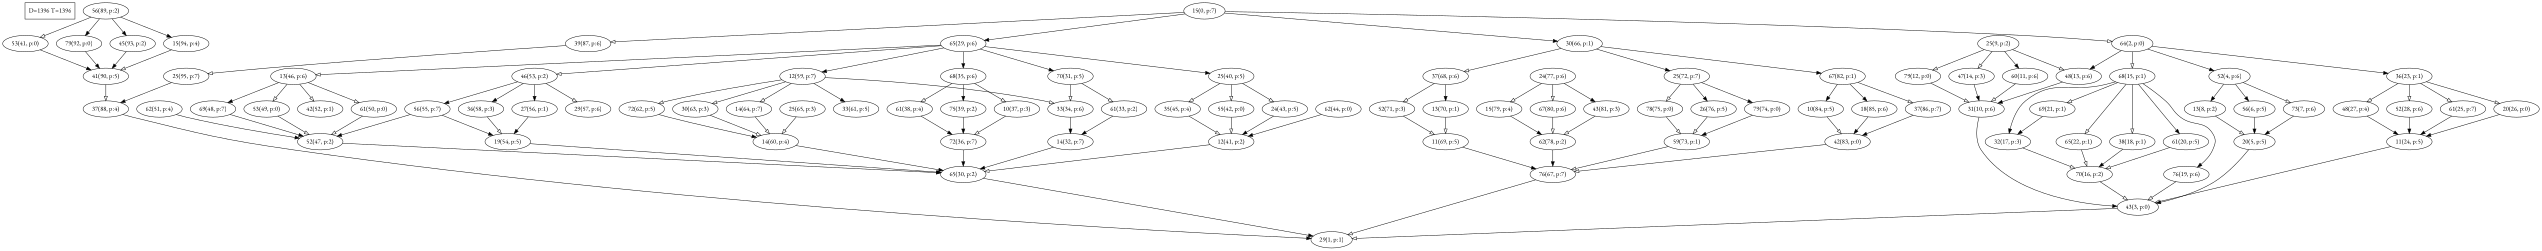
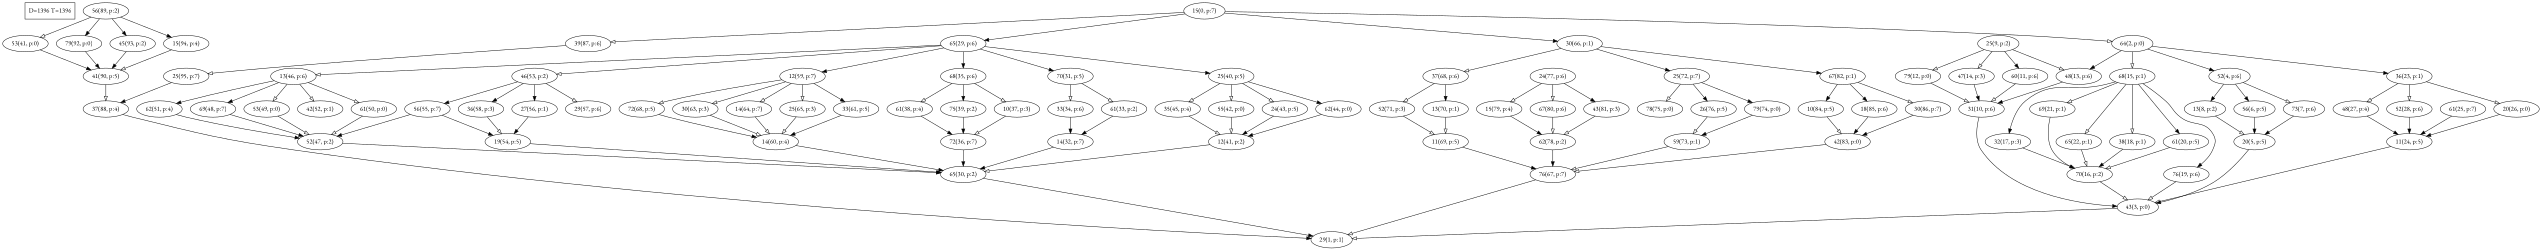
(938, 86) -> (803, 90)
none -> (227, 91)
(2434, 91) -> none
none -> (1283, 92)
(642, 109) -> (642, 109)
(1928, 109) -> (1928, 109)
none -> (818, 124)
(1672, 124) -> none
(2032, 124) -> (2050, 146)
